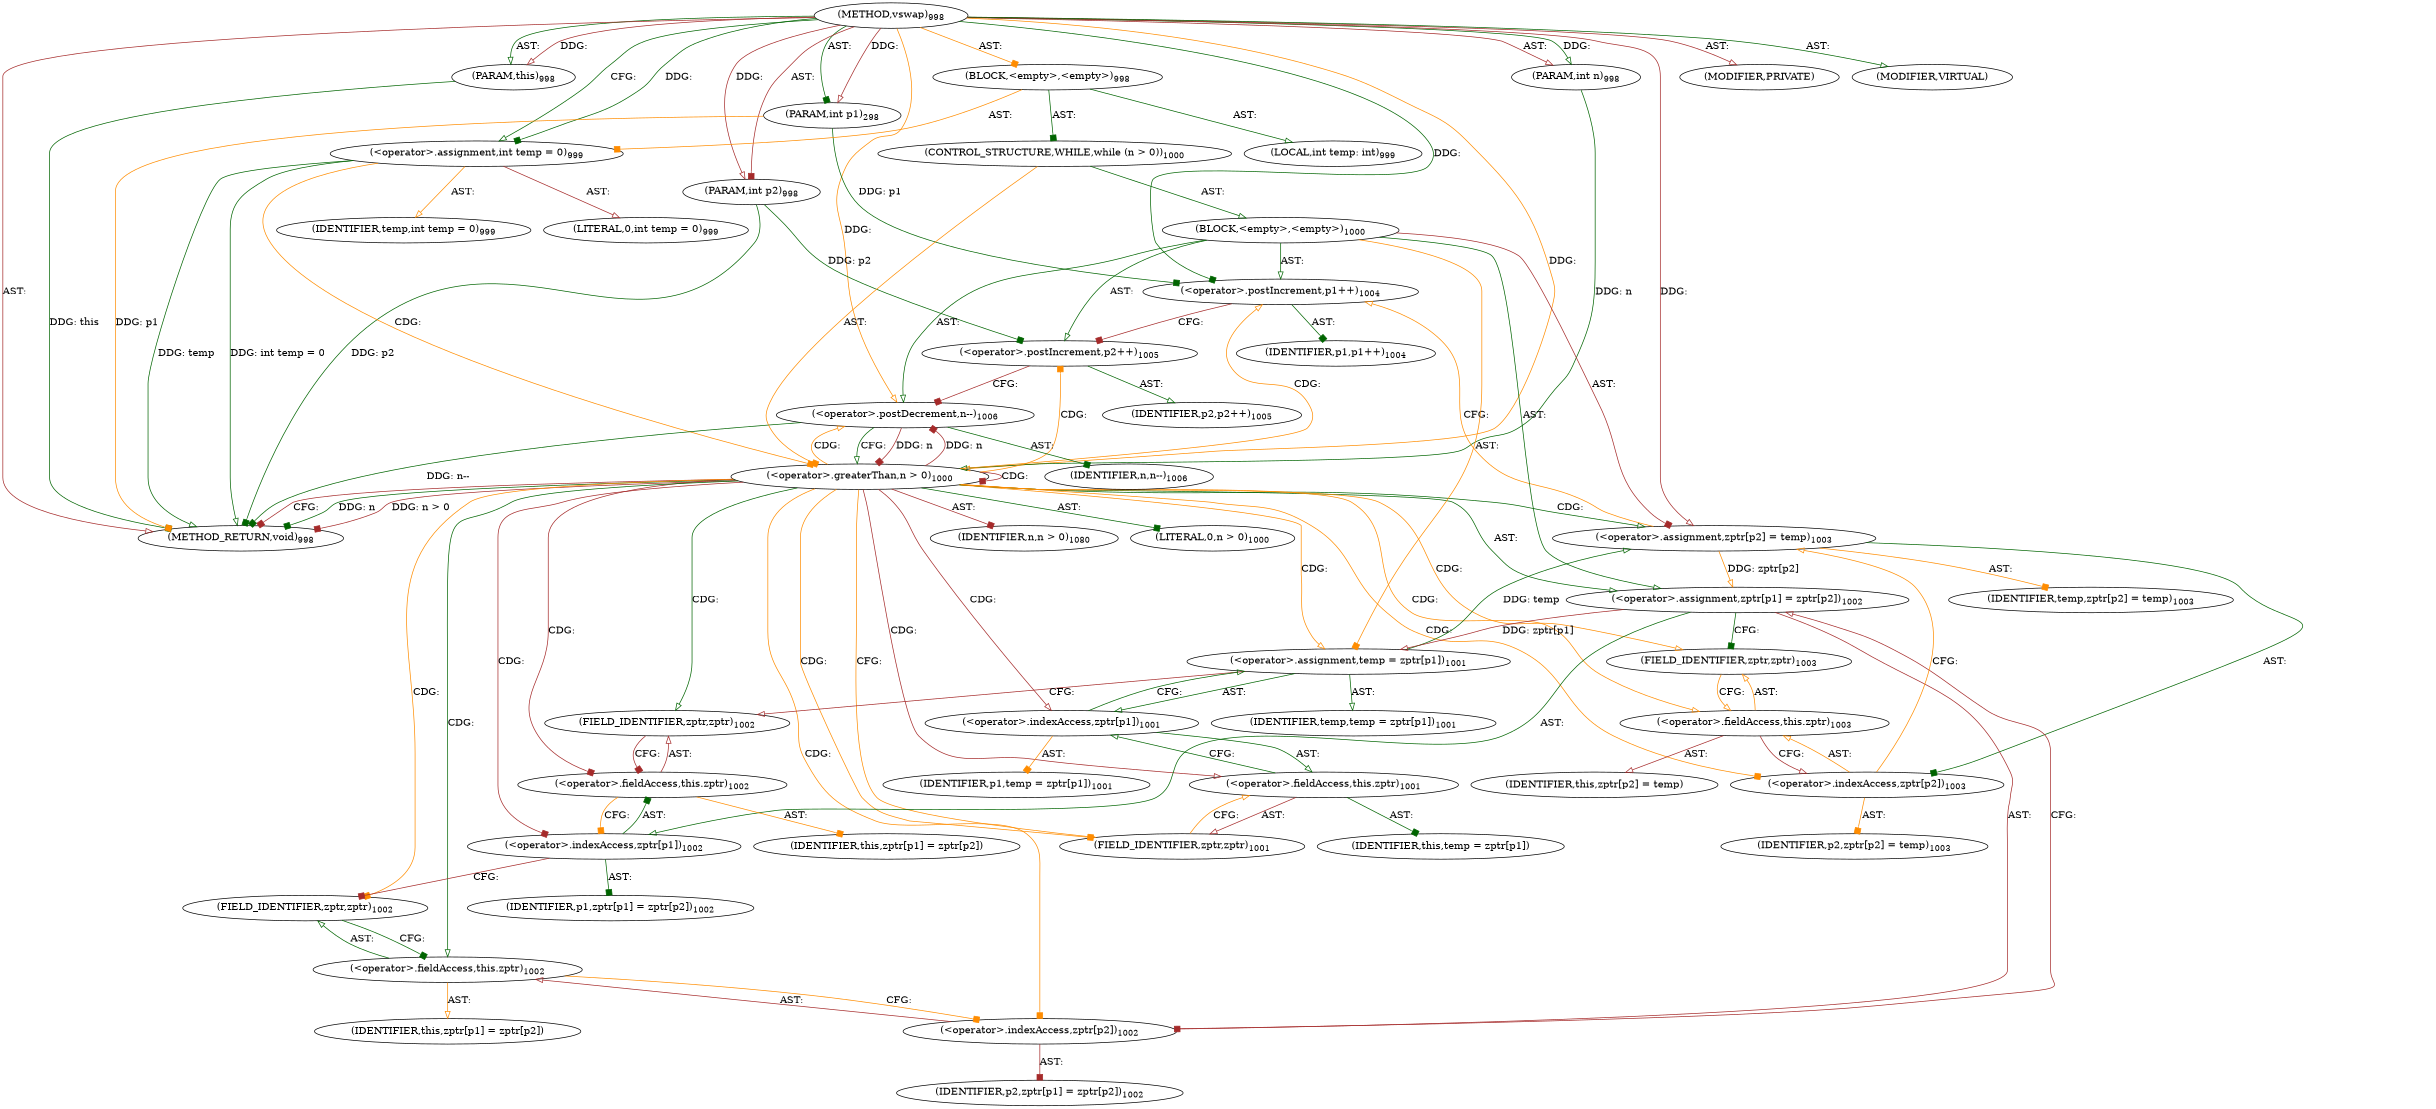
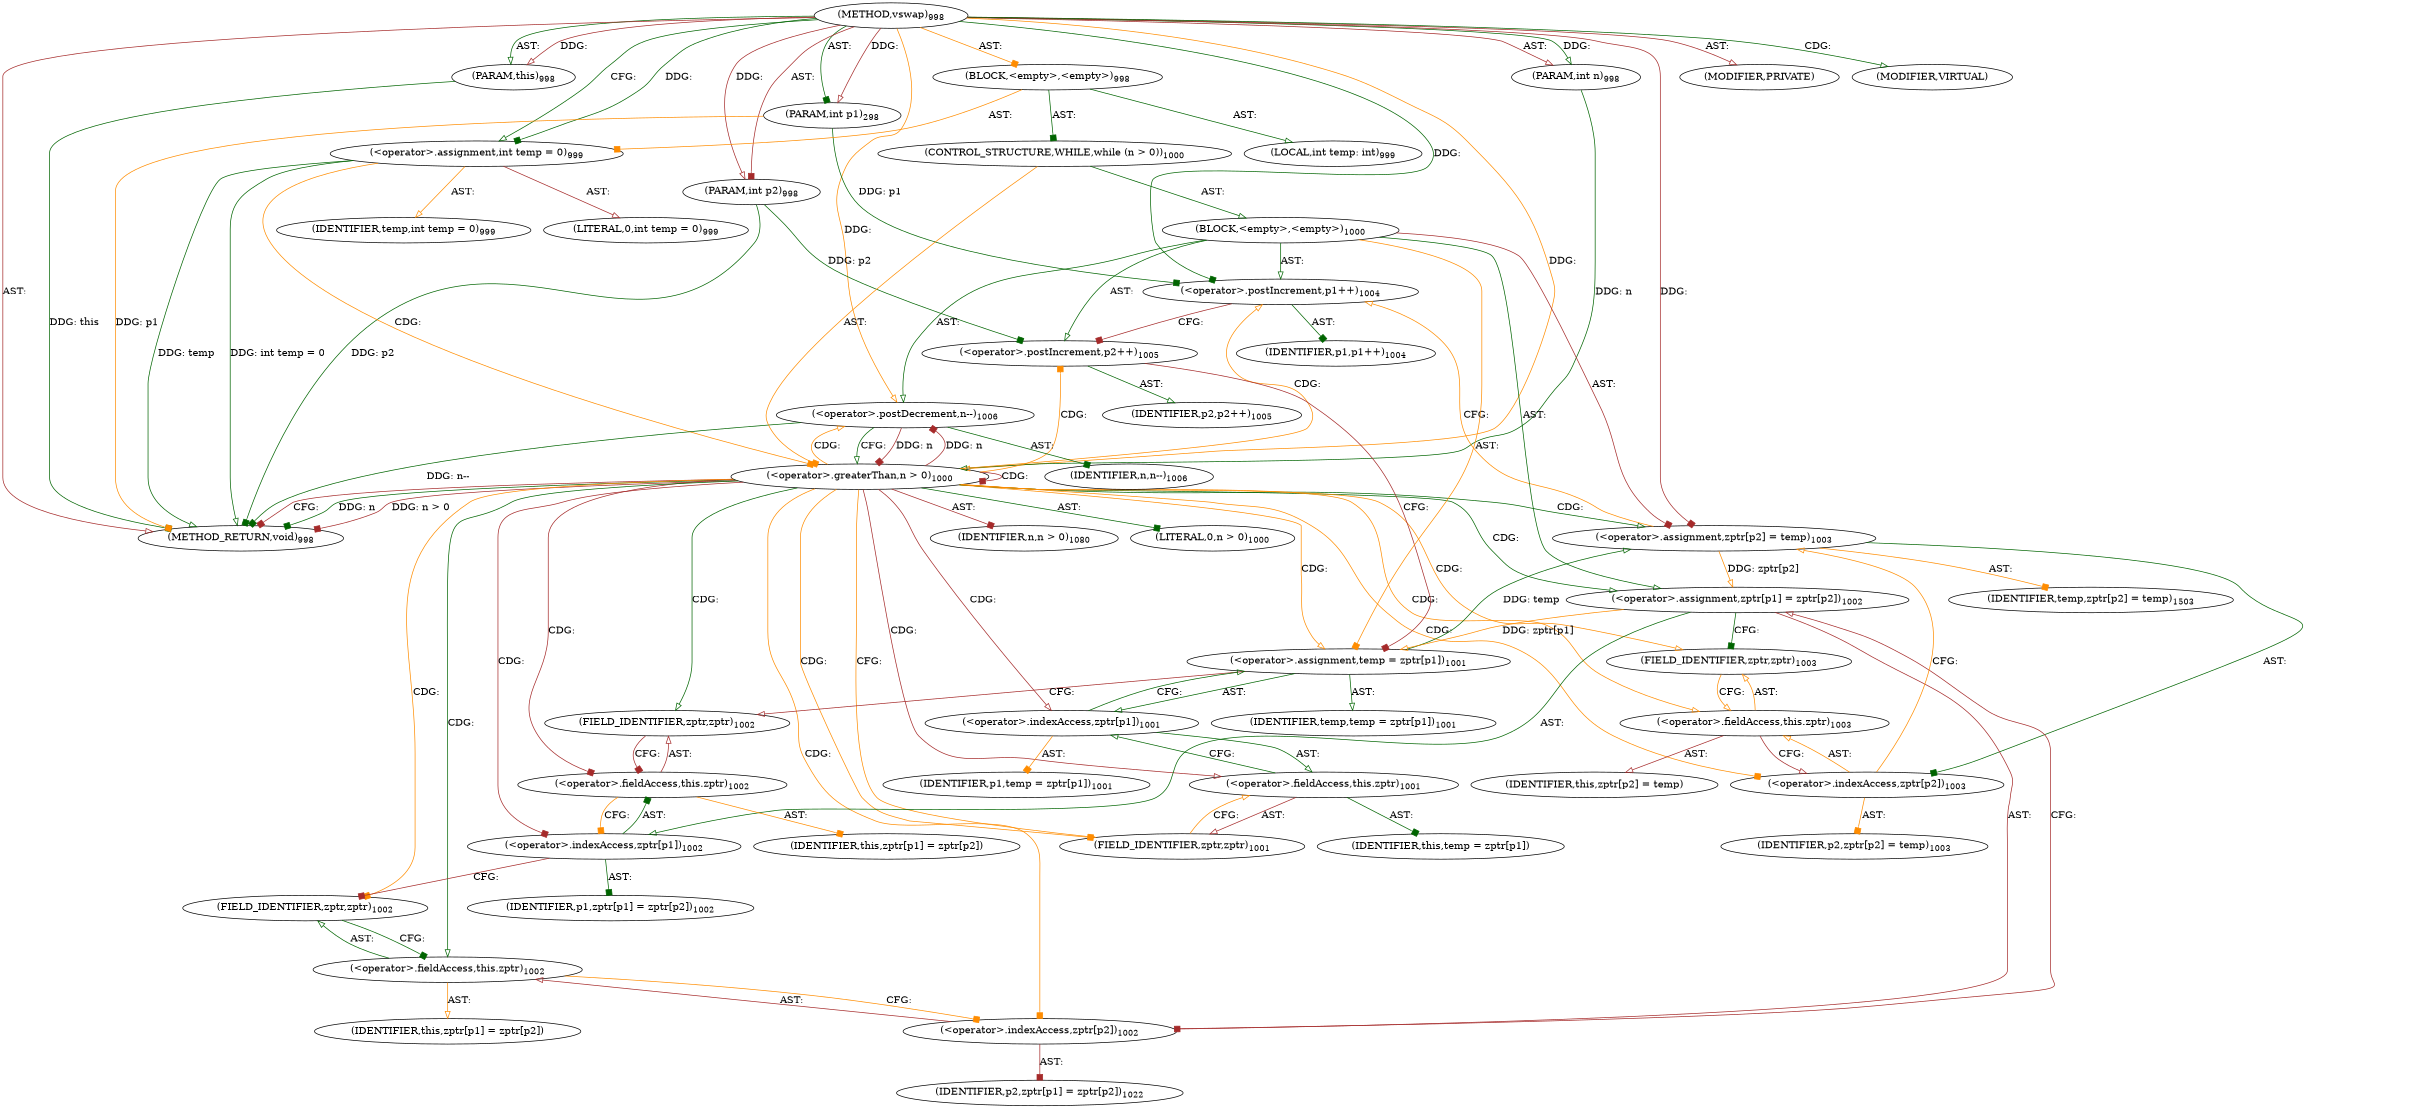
(1579, 39) -> (1579, 39)
(1820, 46) -> (1820, 46)
(986, 383) -> (1352, 437)
(1508, 538) -> (1508, 538)
(2184, 599) -> (2184, 599)
(1493, 627) -> (1493, 627)
(1133, 1092) -> (1133, 1092)
